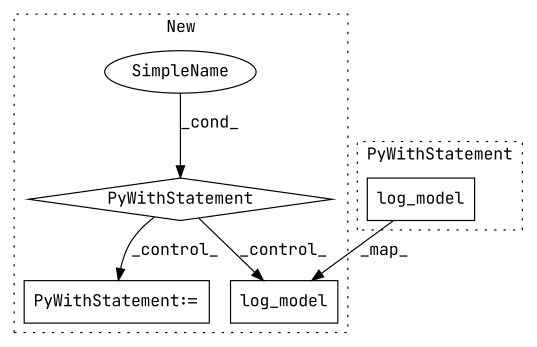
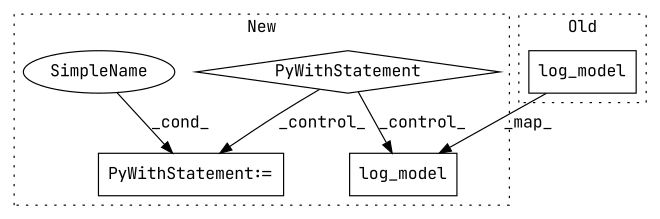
(180, 129) -> (141, 119)
(440, 155) -> (583, 28)
